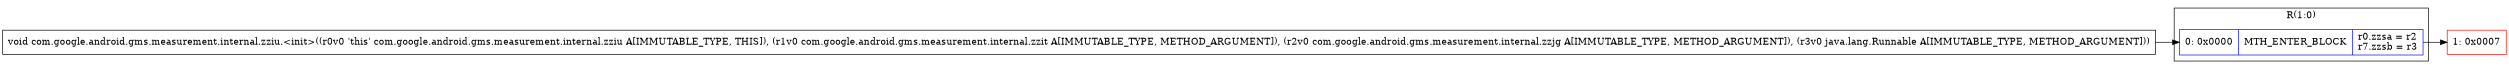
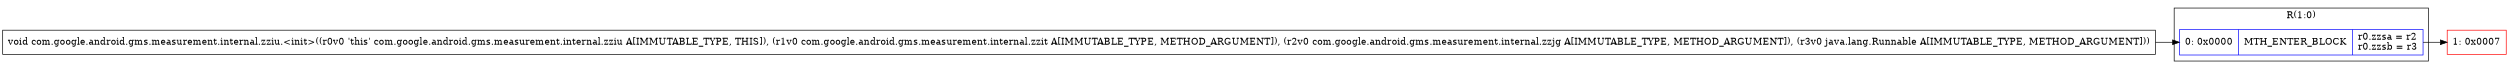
(2388, 47) -> (2388, 47)
